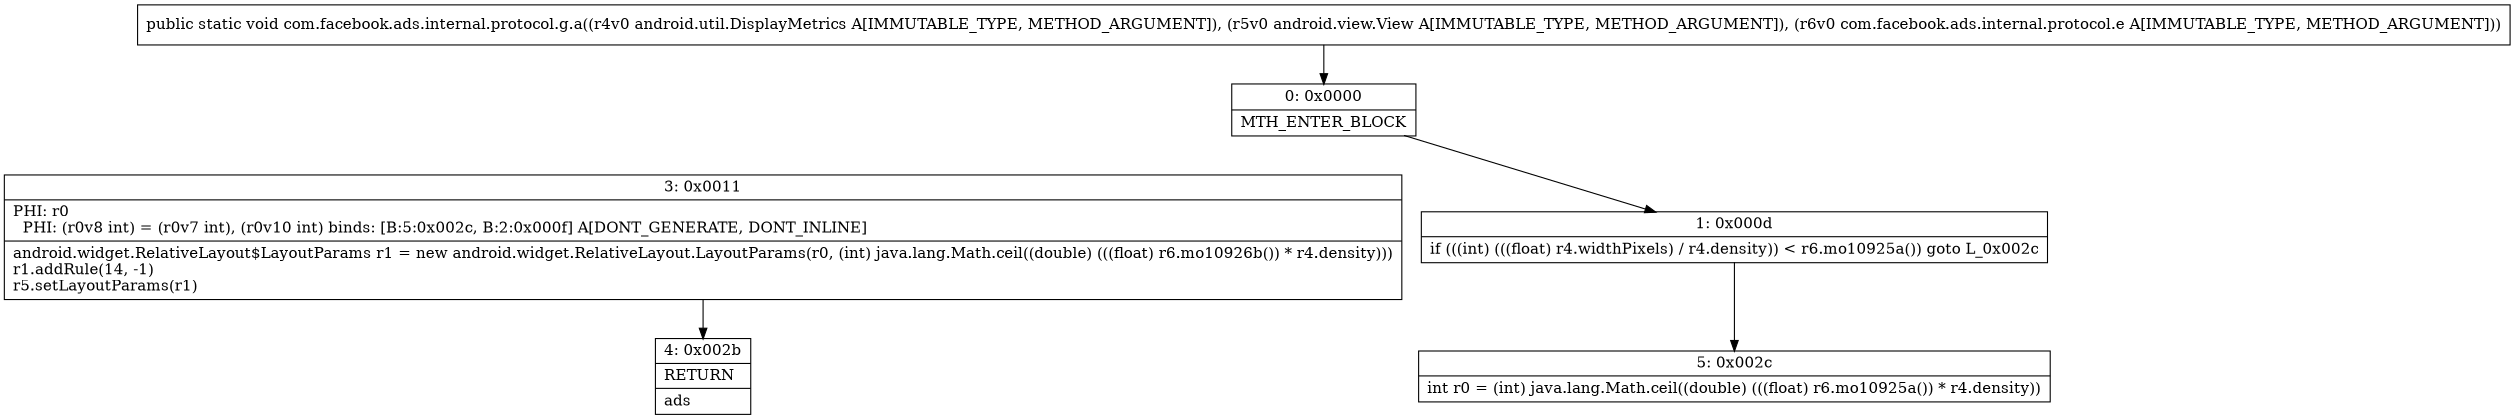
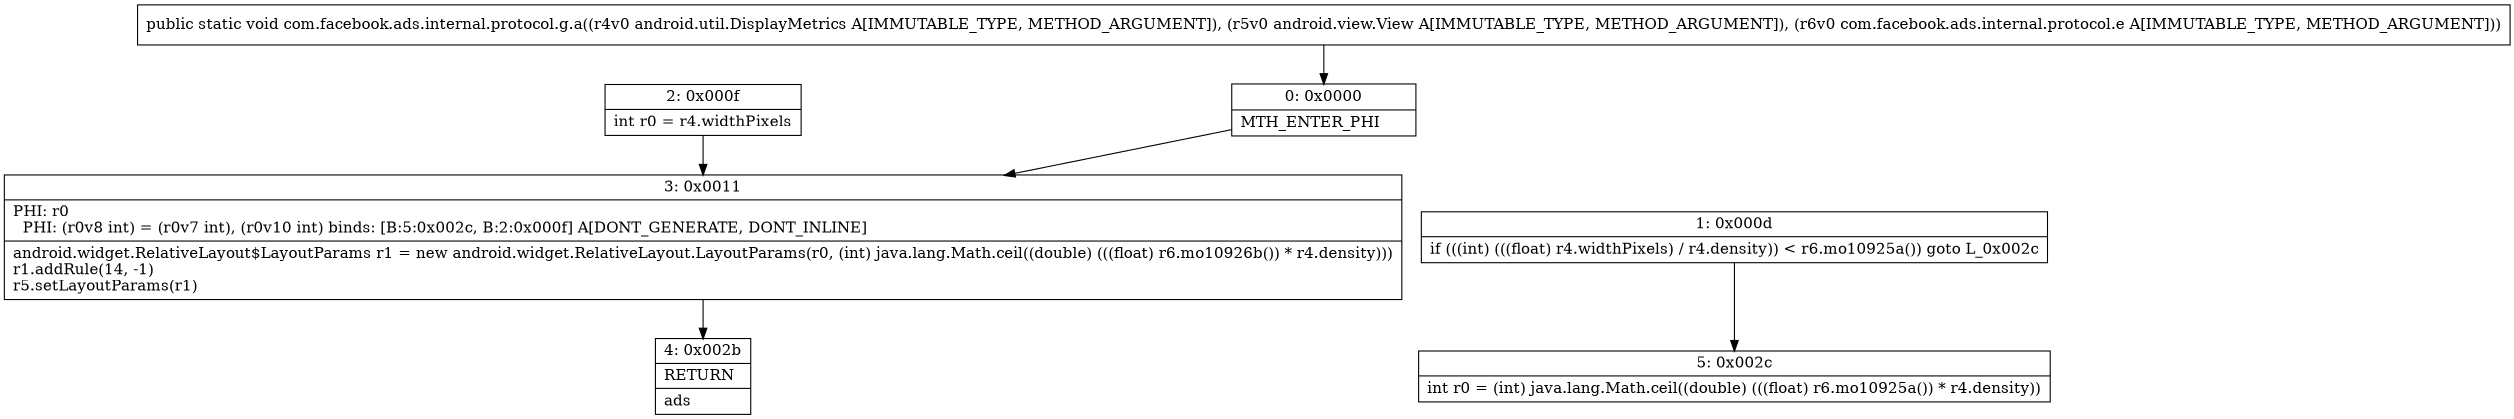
none -> (703, 110)
(1324, 122) -> (1310, 122)
(1525, 172) -> (1123, 151)
